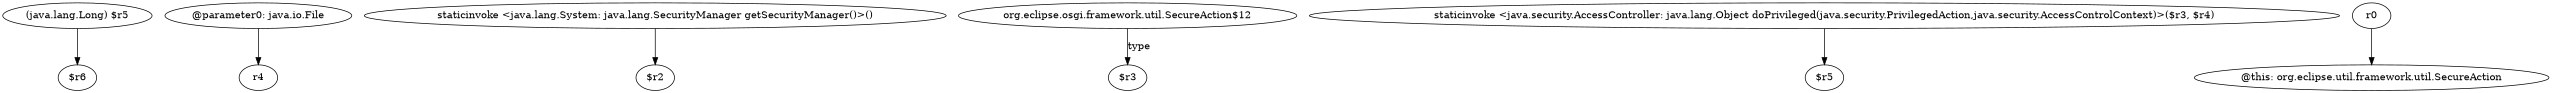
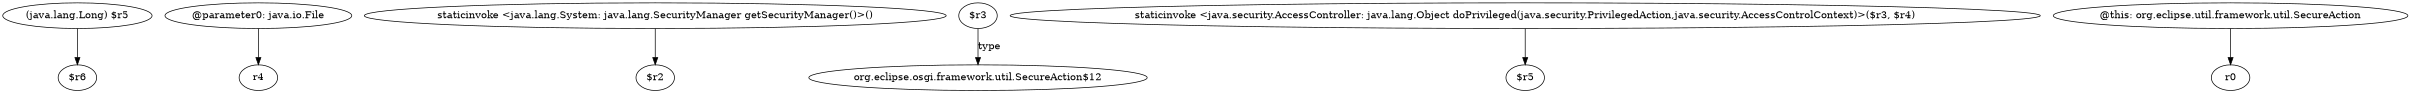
(1128, 43) -> (978, 43)
(2372, 43) -> (2231, 43)
